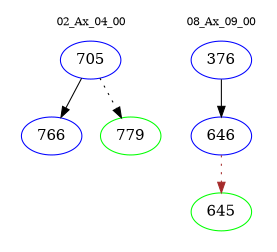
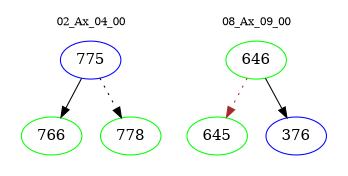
(91, 60) -> (91, 60)
(221, 93) -> (274, 93)
(52, 136) -> (52, 136)
(131, 136) -> (131, 136)
(221, 136) -> (256, 60)
